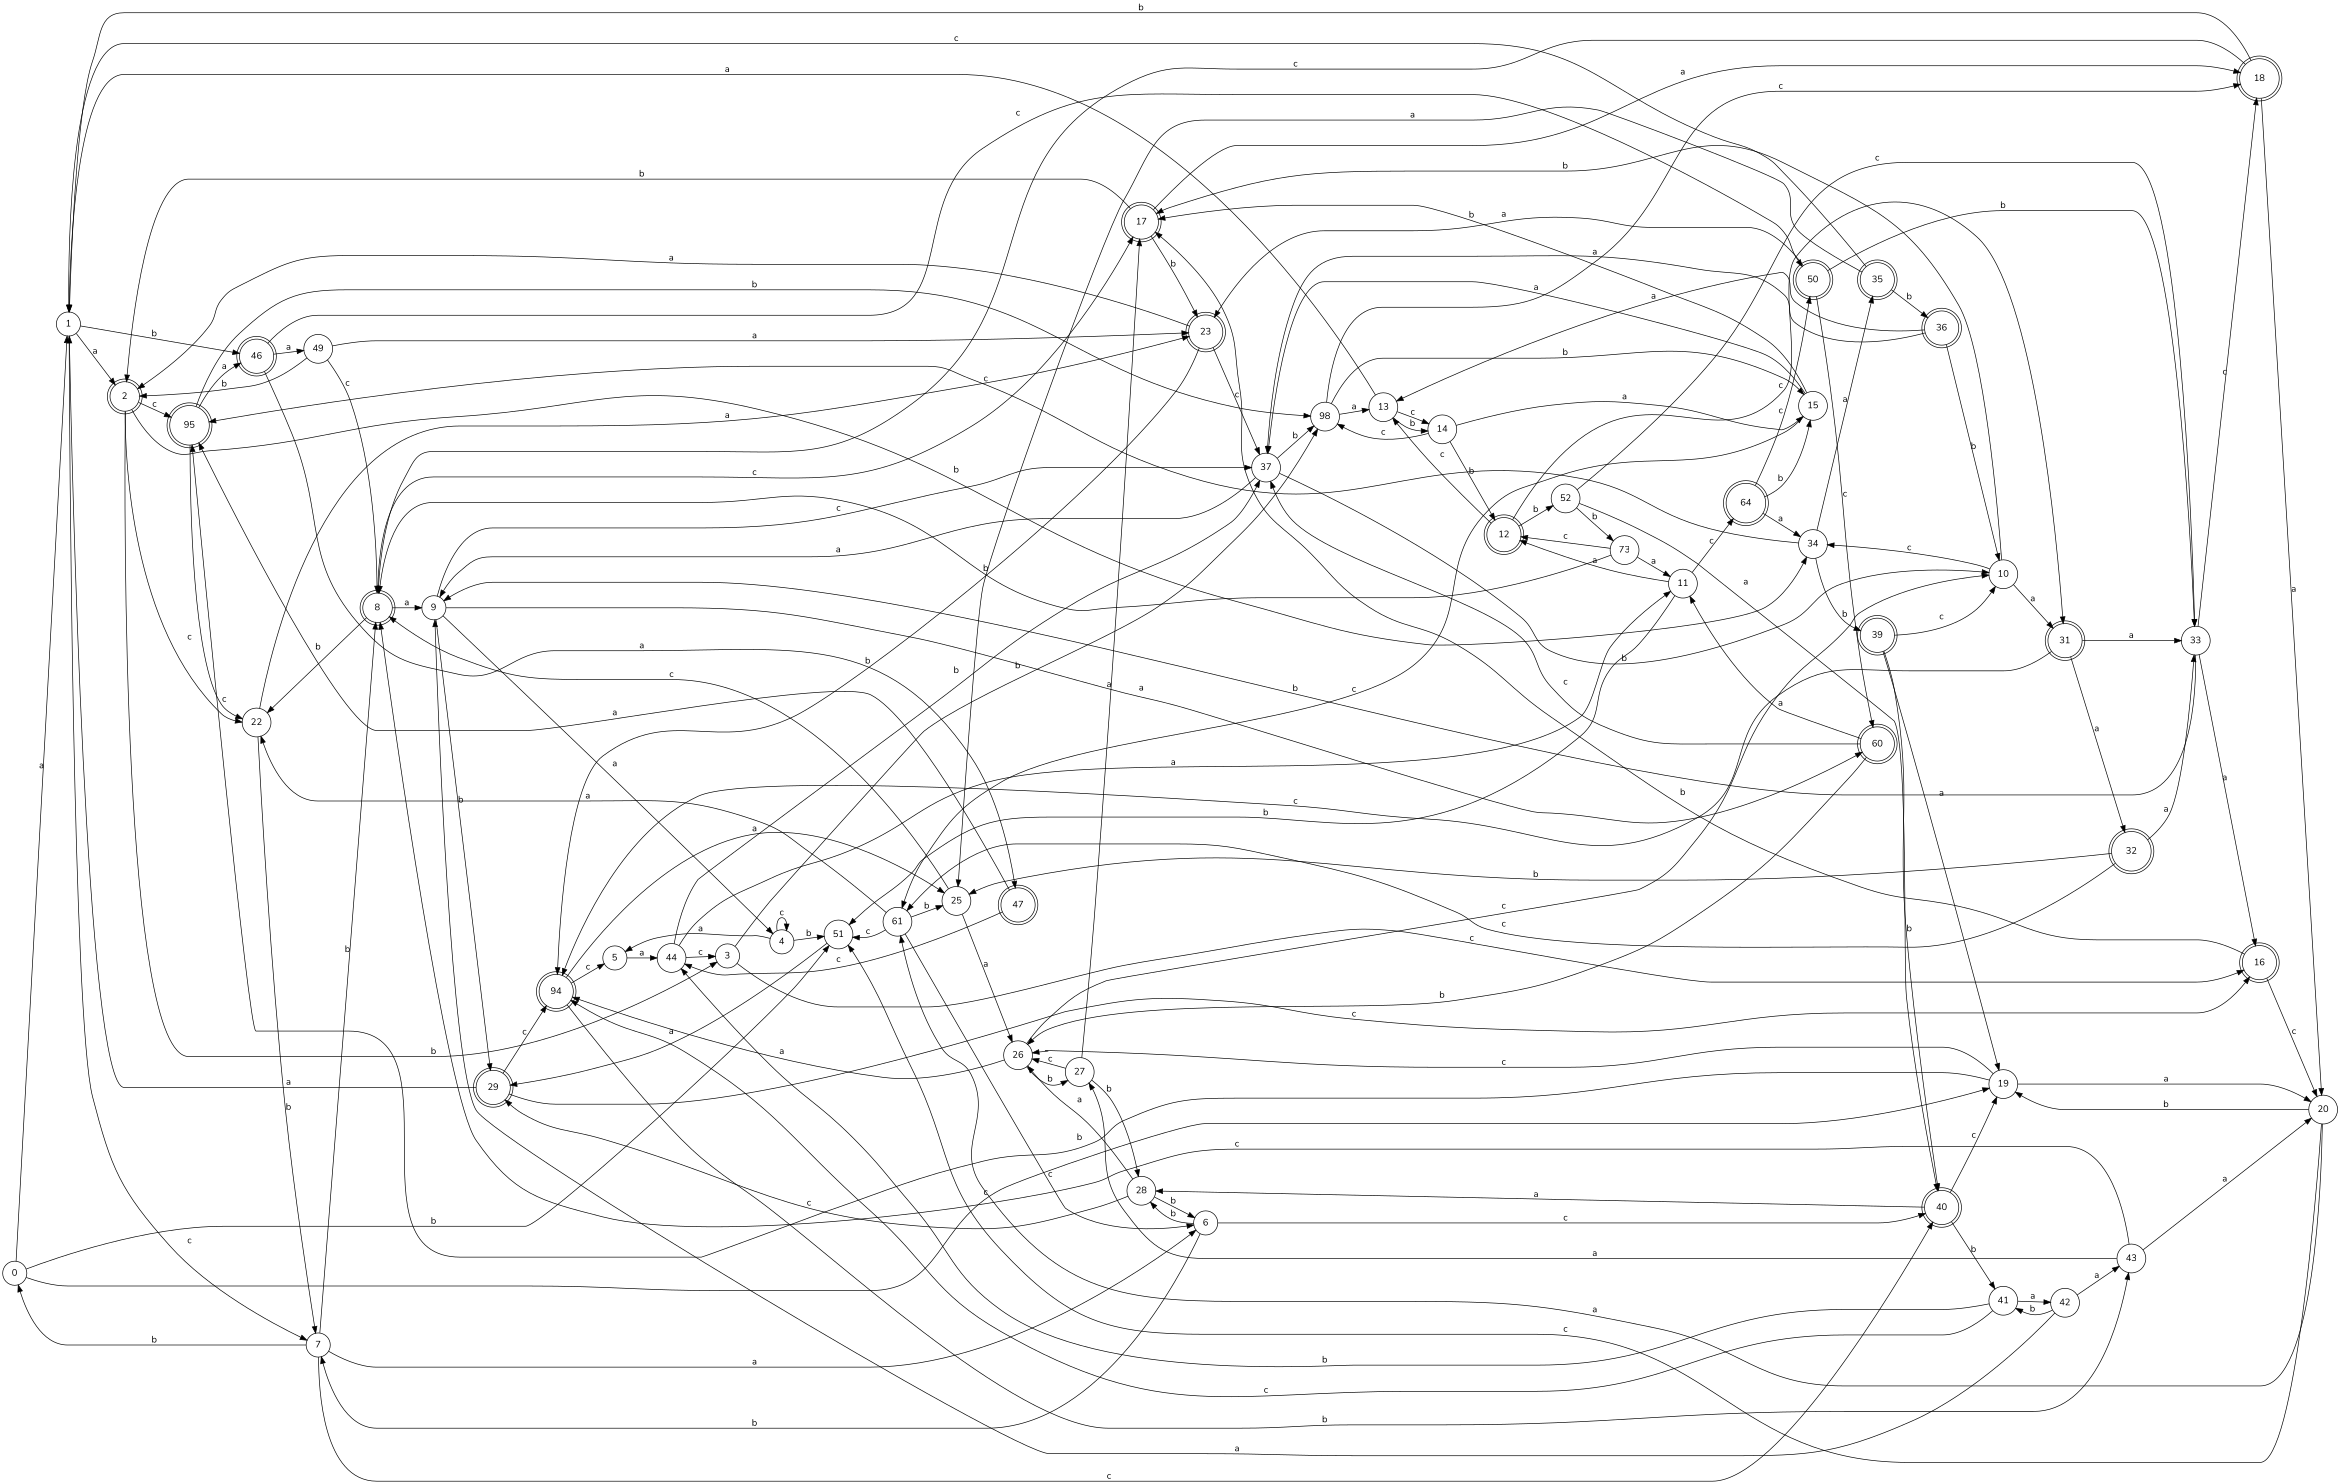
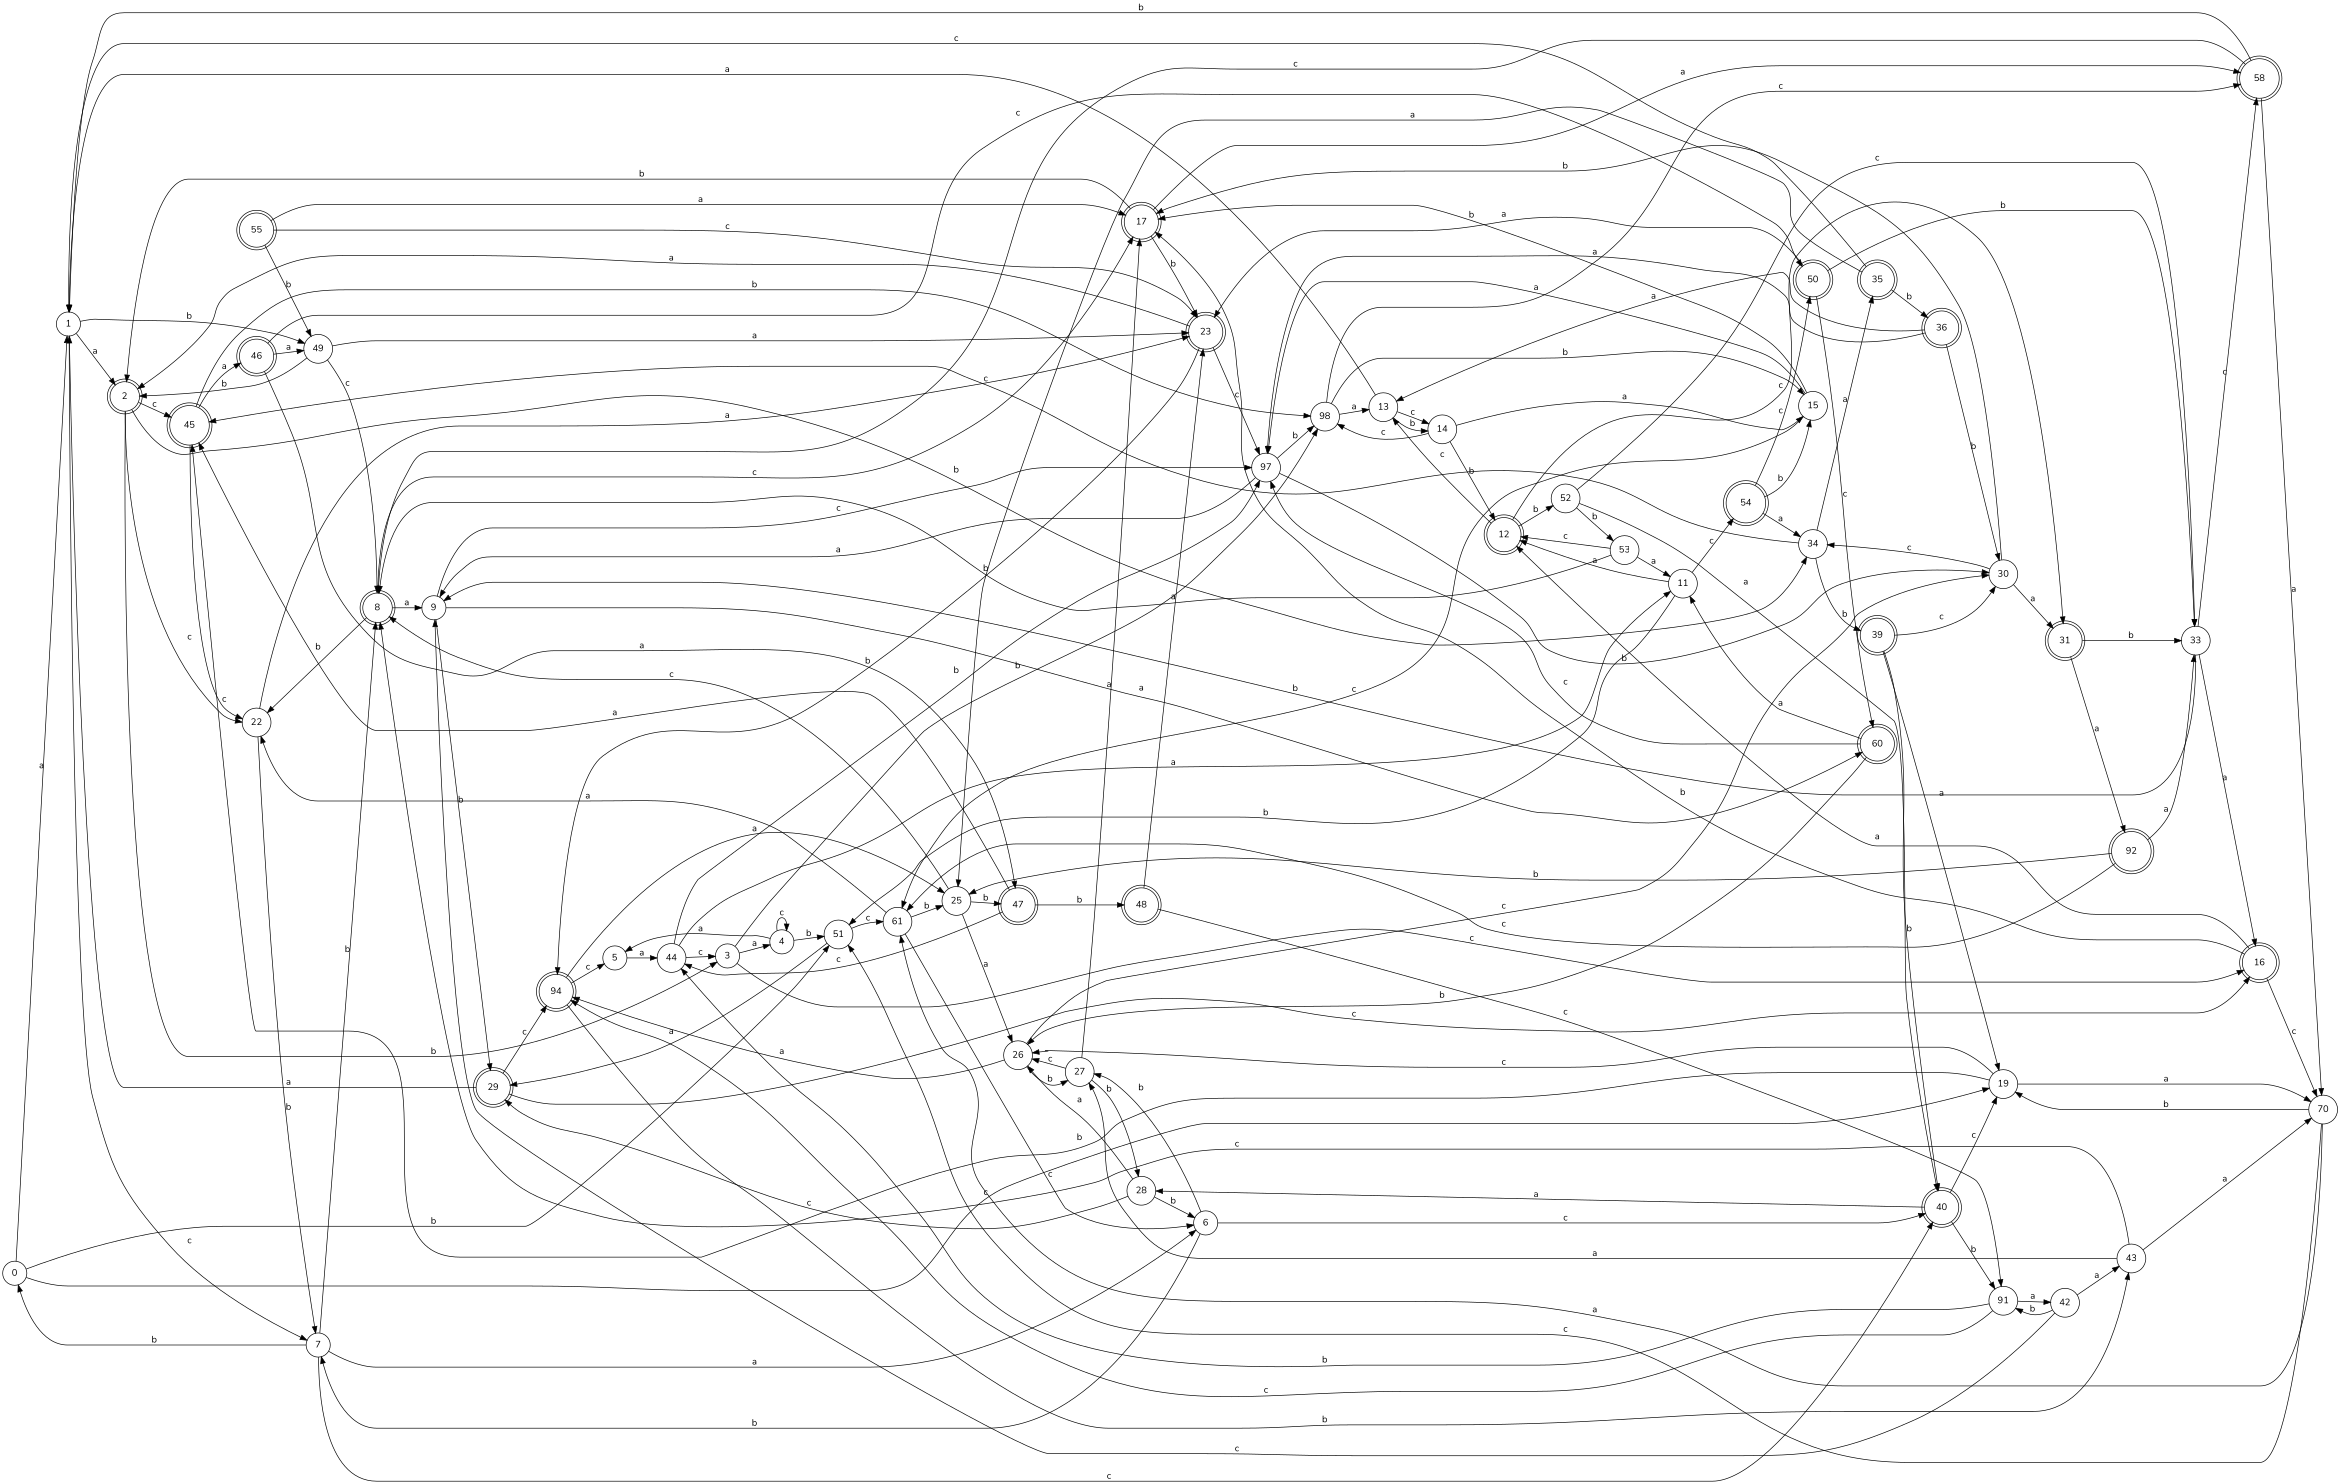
(2259, 78) -> (2259, 78)
none -> (257, 230)
(157, 339) -> (190, 322)
(190, 425) -> (190, 425)
(1266, 468) -> (1266, 468)
(1746, 503) -> (1746, 503)
(1625, 550) -> (1625, 550)
(2003, 574) -> (2003, 574)
(2131, 636) -> (2131, 636)
(606, 772) -> (751, 950)
(1307, 807) -> none
none -> (1851, 836)
(2131, 851) -> (2131, 851)
none -> (983, 903)
none -> (1141, 905)
(873, 936) -> (864, 924)
(2323, 1110) -> (2323, 1110)
(1173, 1220) -> (1164, 1139)
(2003, 1301) -> (2003, 1301)
(1237, 1449) -> (1237, 1449)
